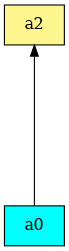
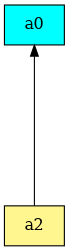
(34, 131) -> (34, 131)
